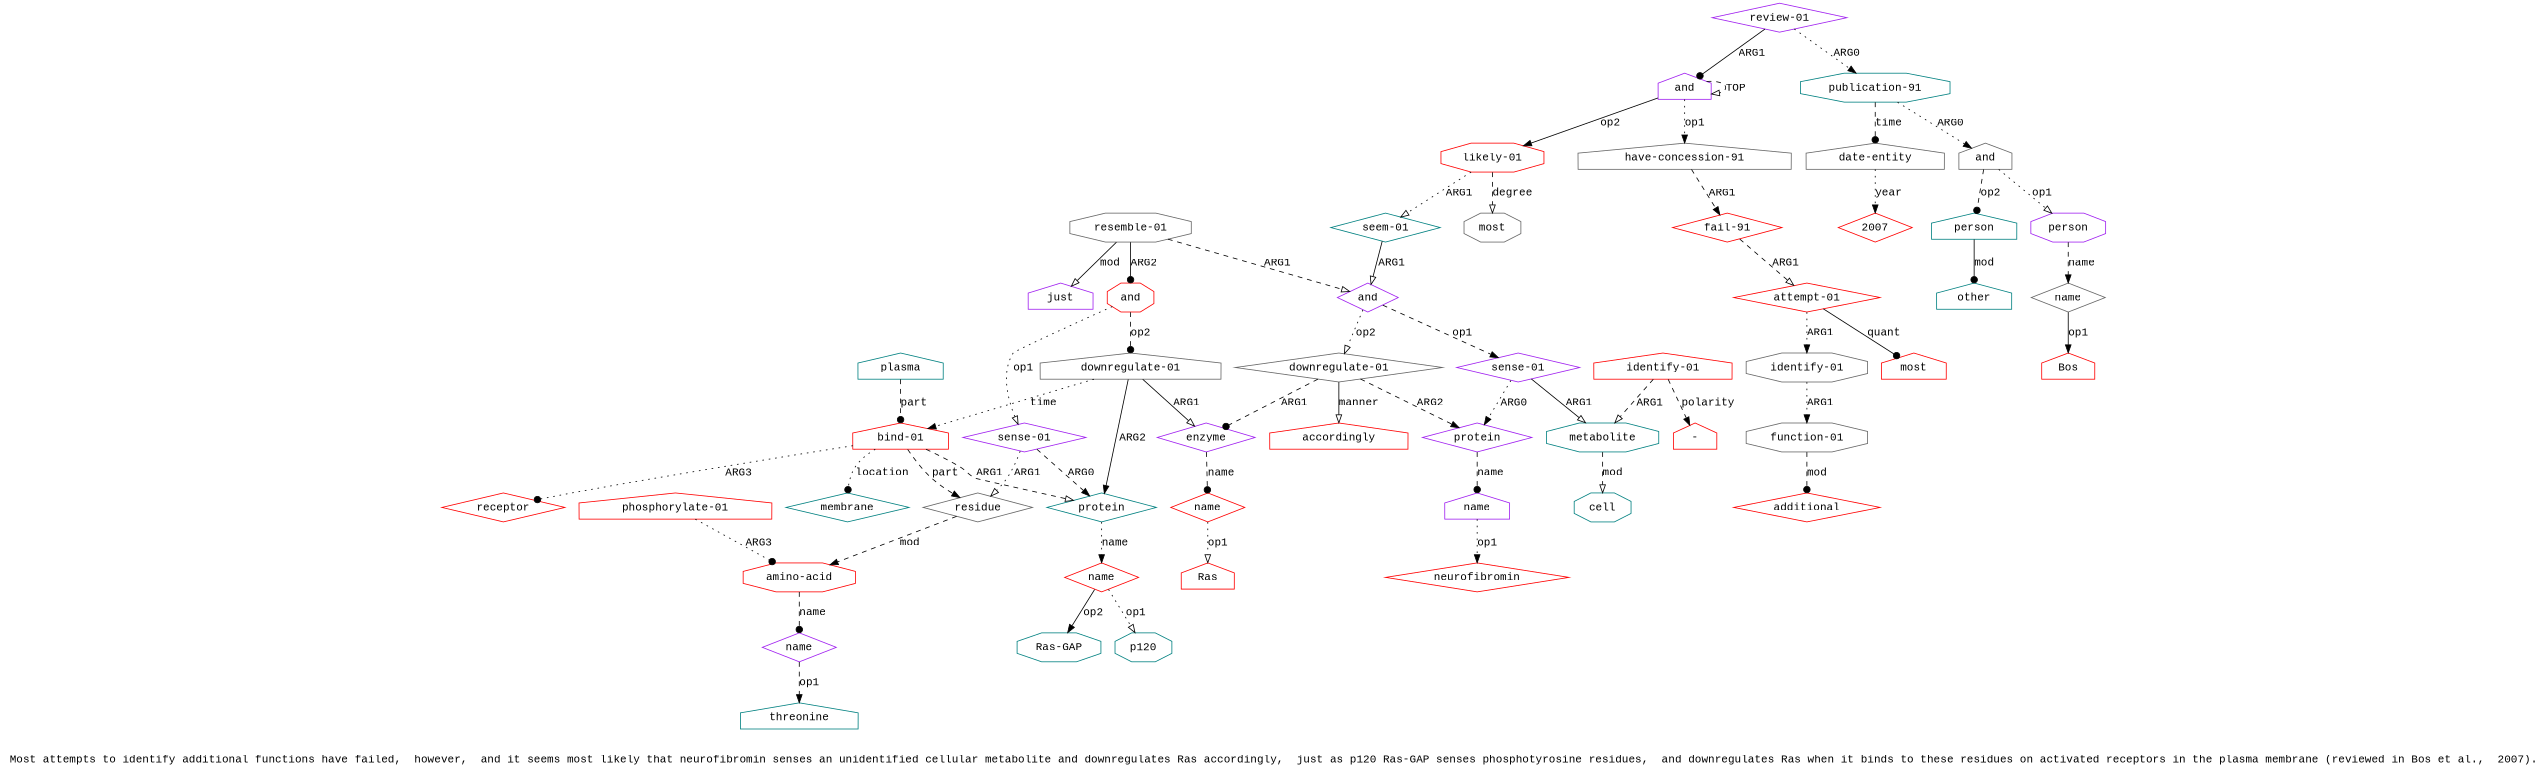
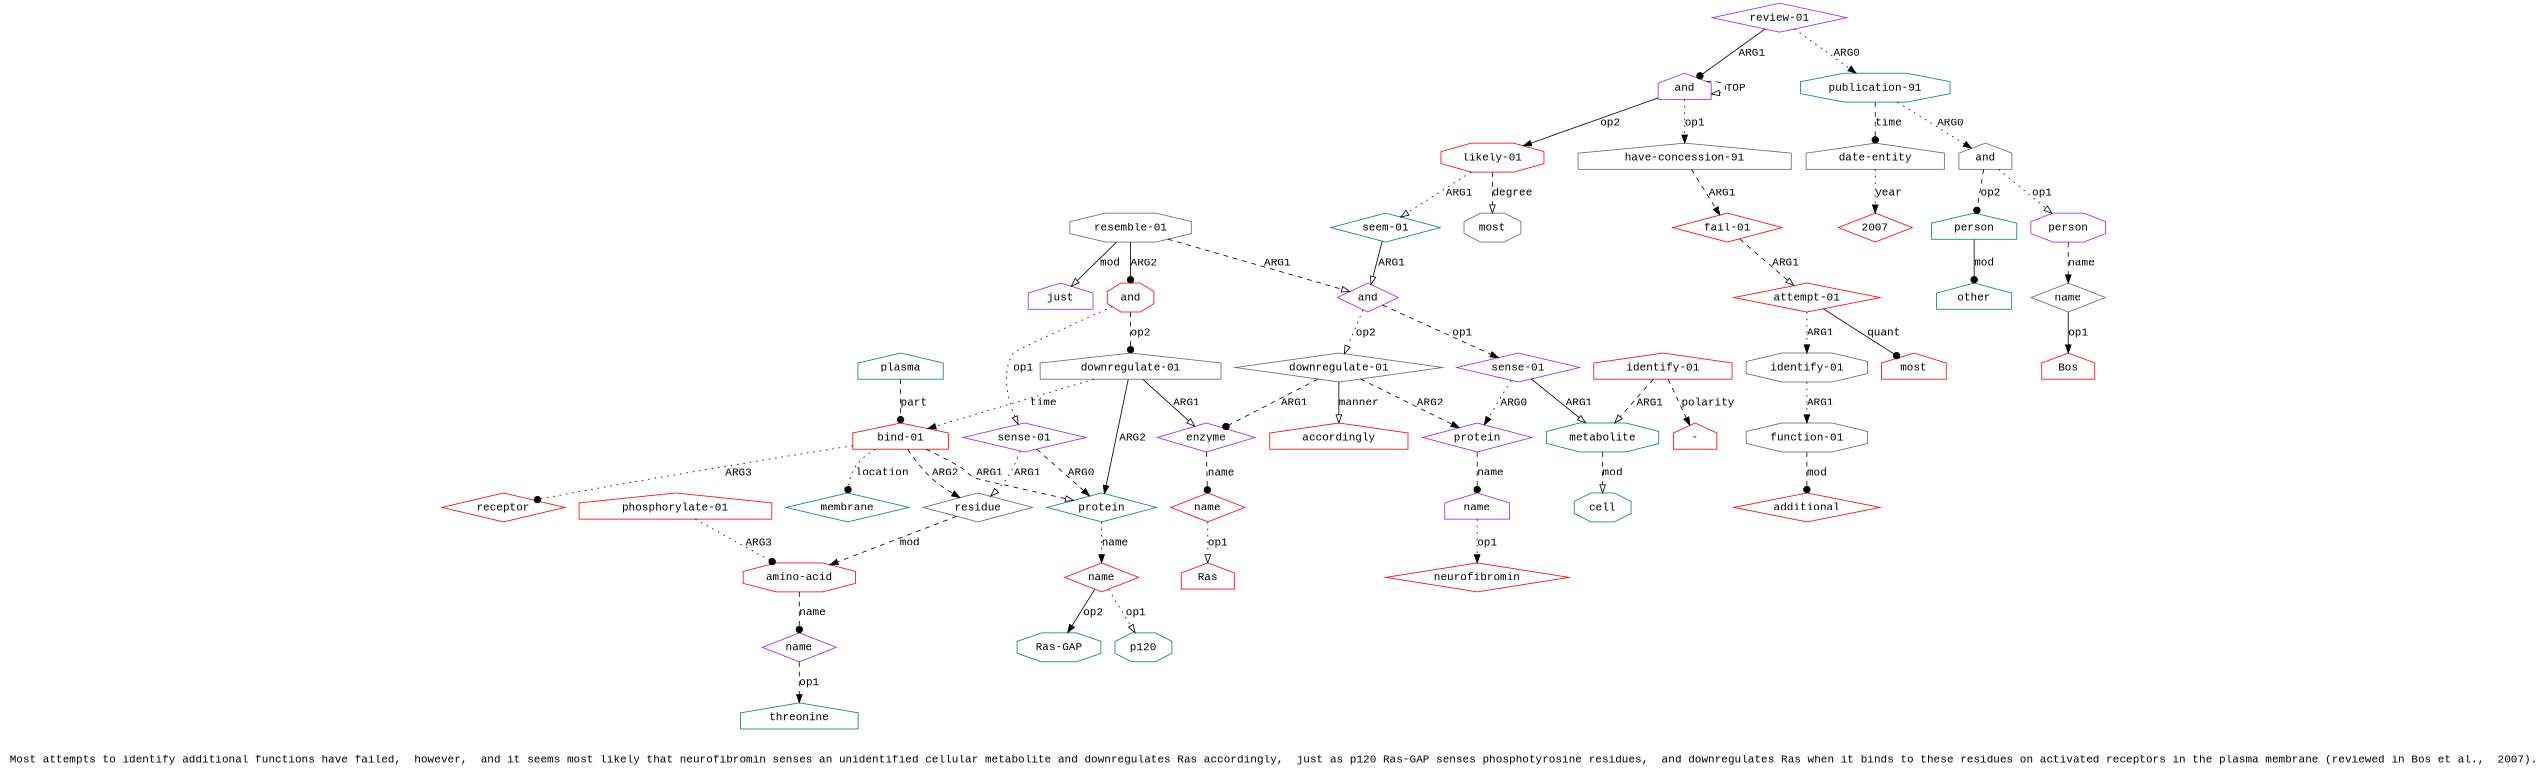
(1727, 228) -> (1727, 228)
(946, 472) -> (946, 472)
